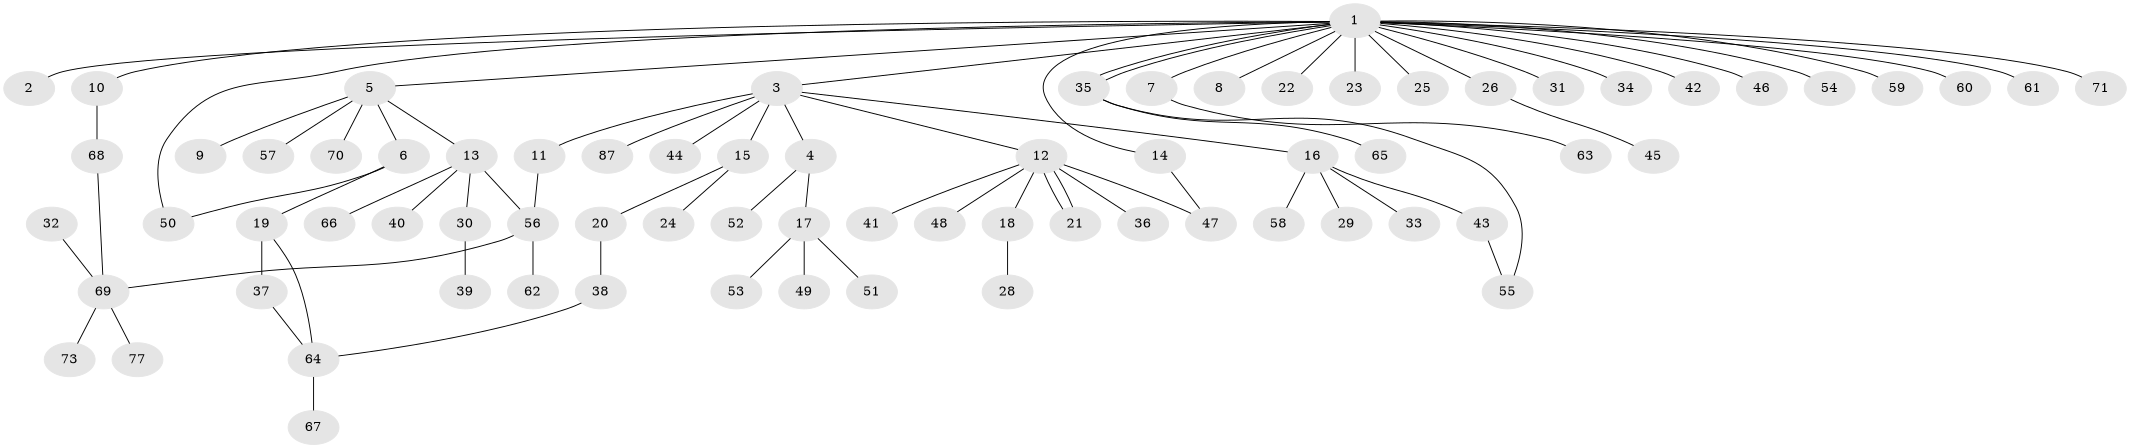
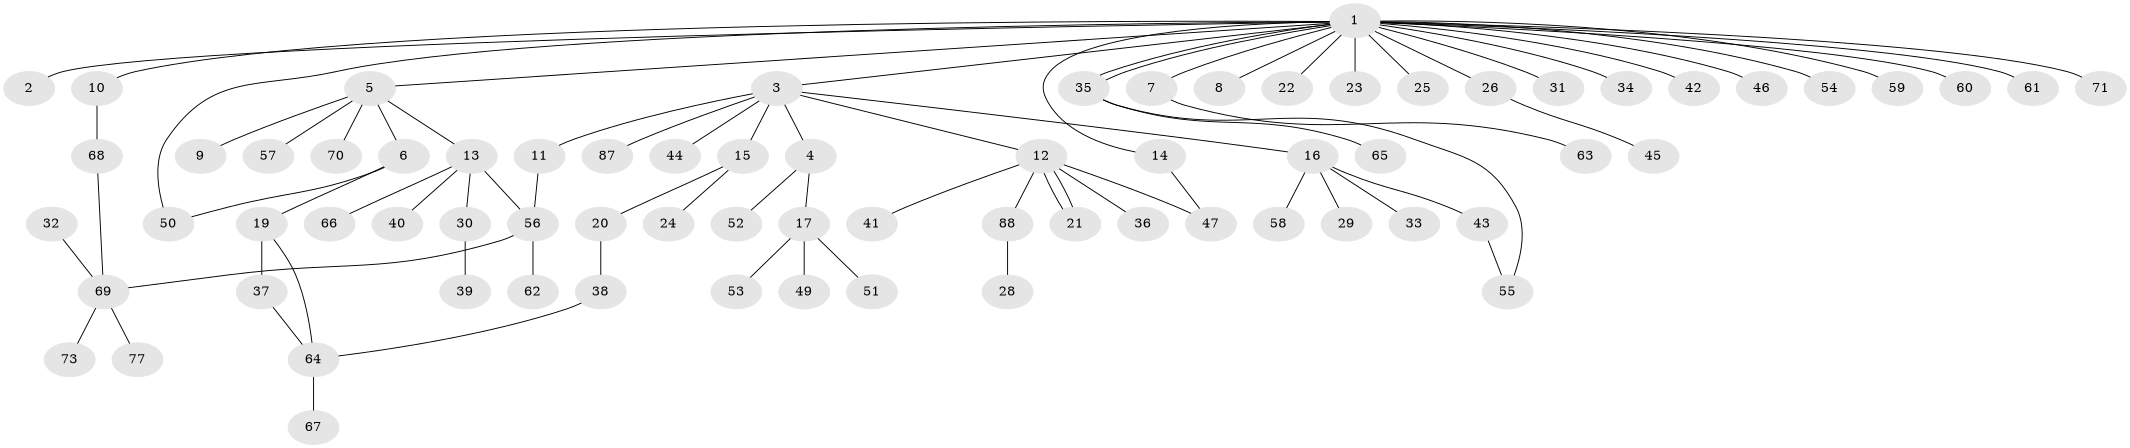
(940, 224) -> none
(1008, 224) -> (1008, 224)
